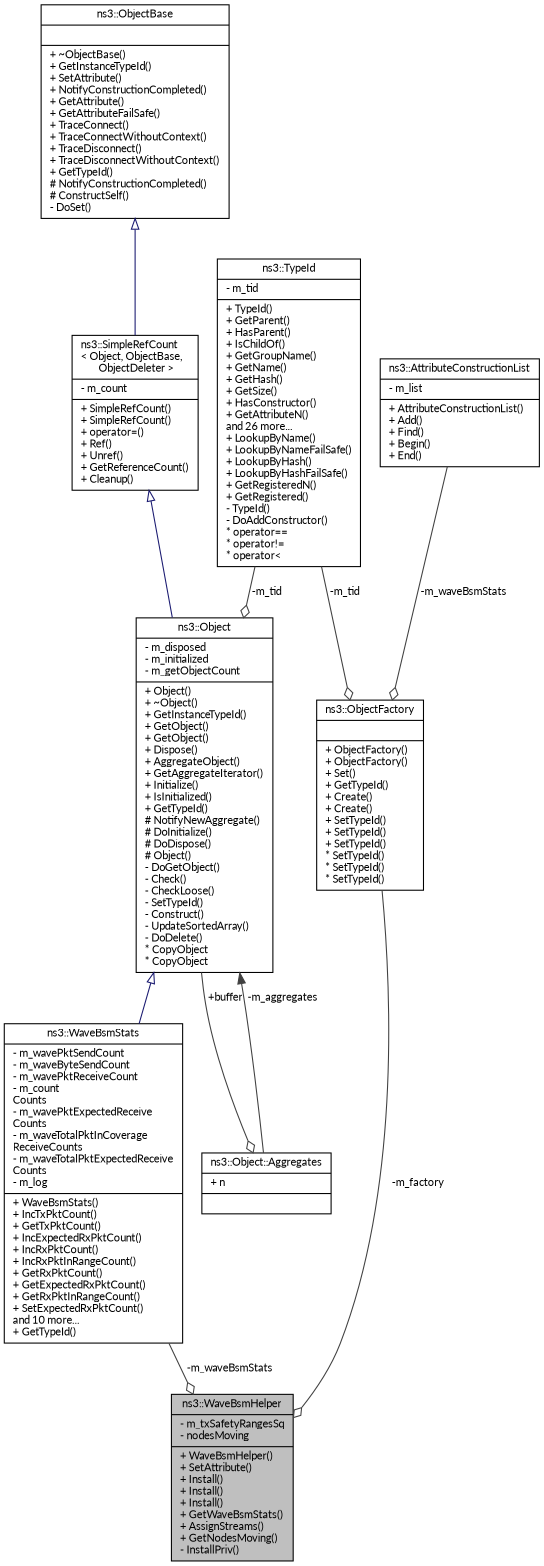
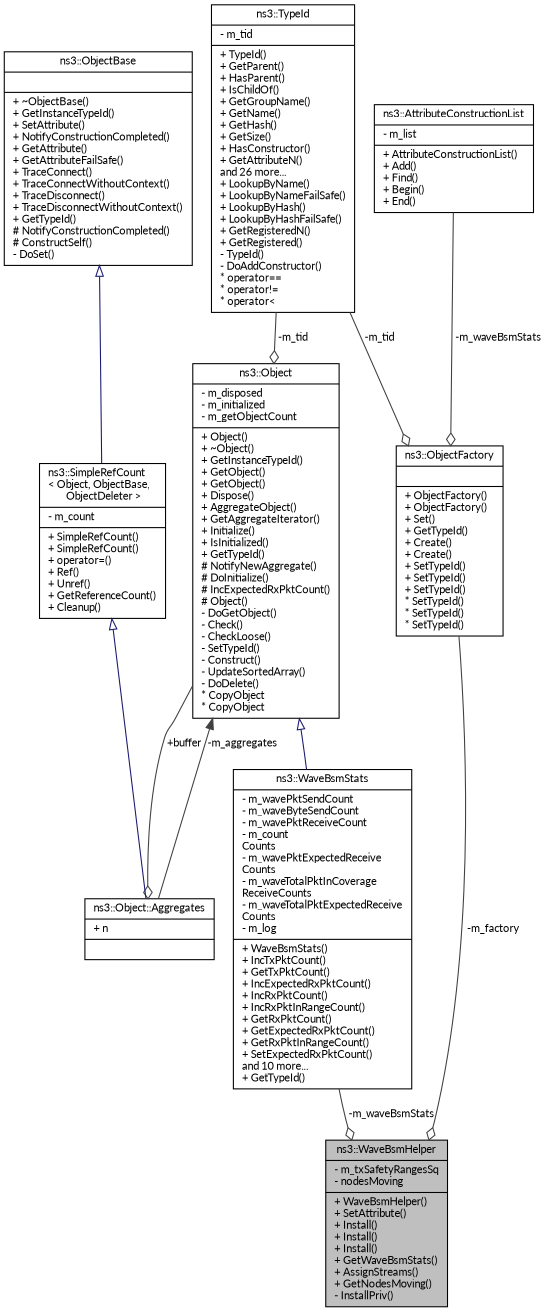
(162, 559) -> (130, 764)
(178, 844) -> (266, 590)
